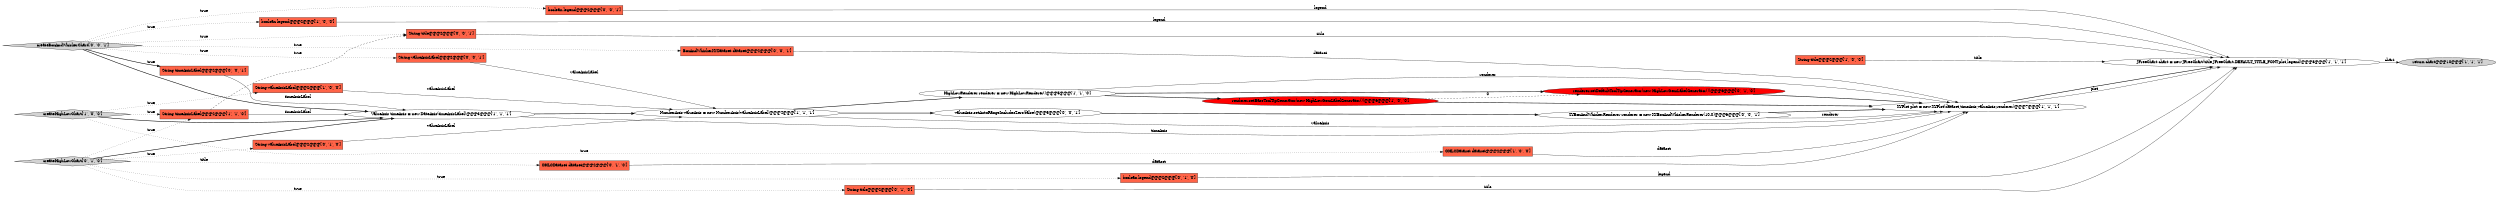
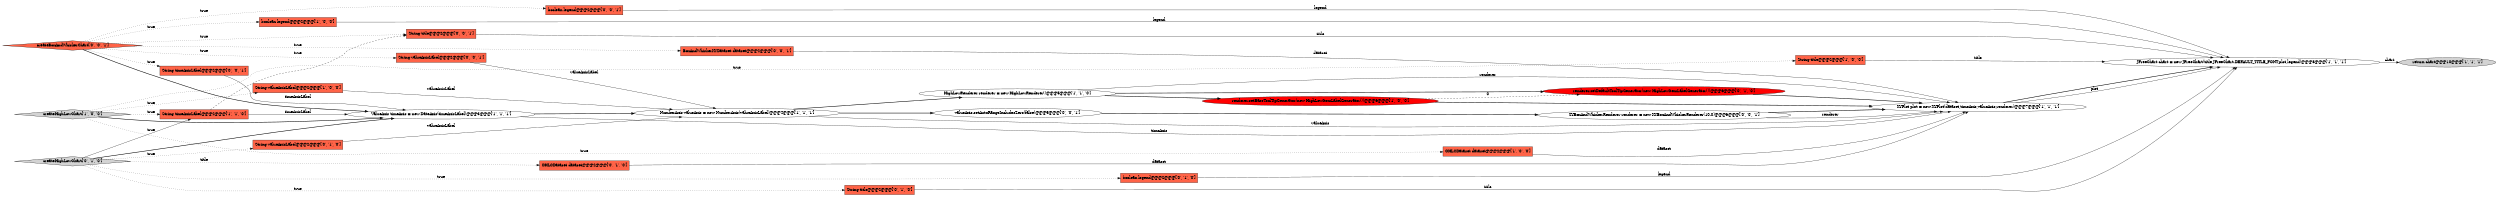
(73, 46) -> (73, 46)
(121, 59) -> (121, 59)
none -> (937, 70)
(136, 139) -> (136, 139)
